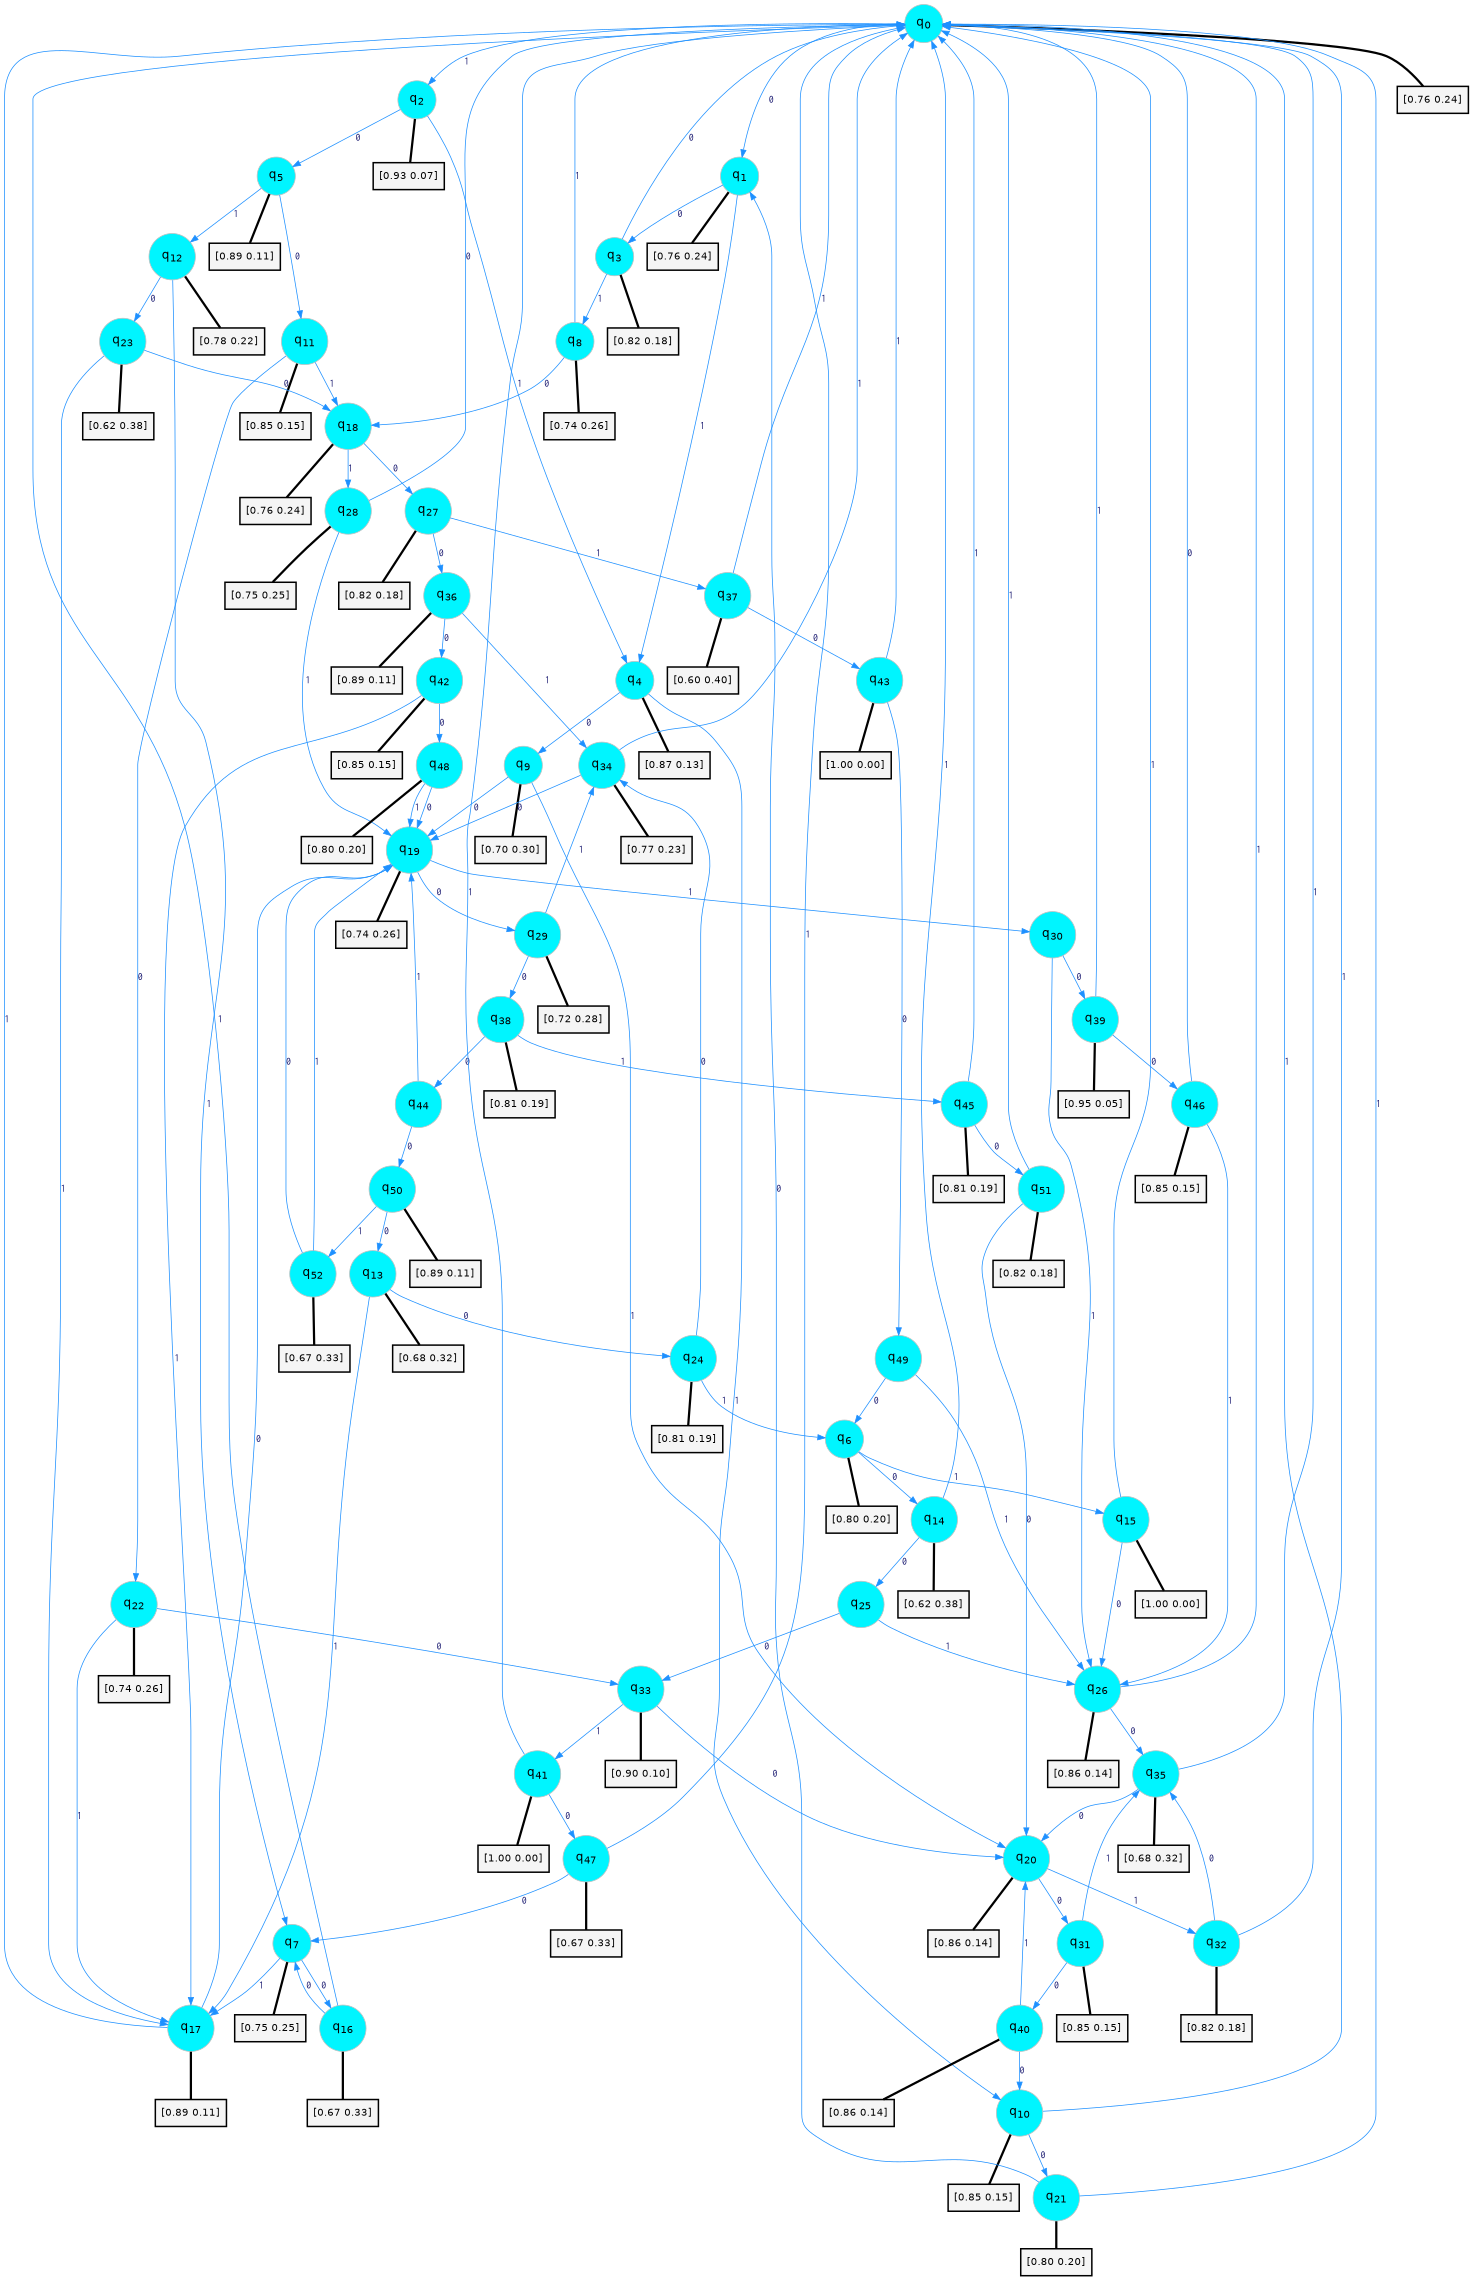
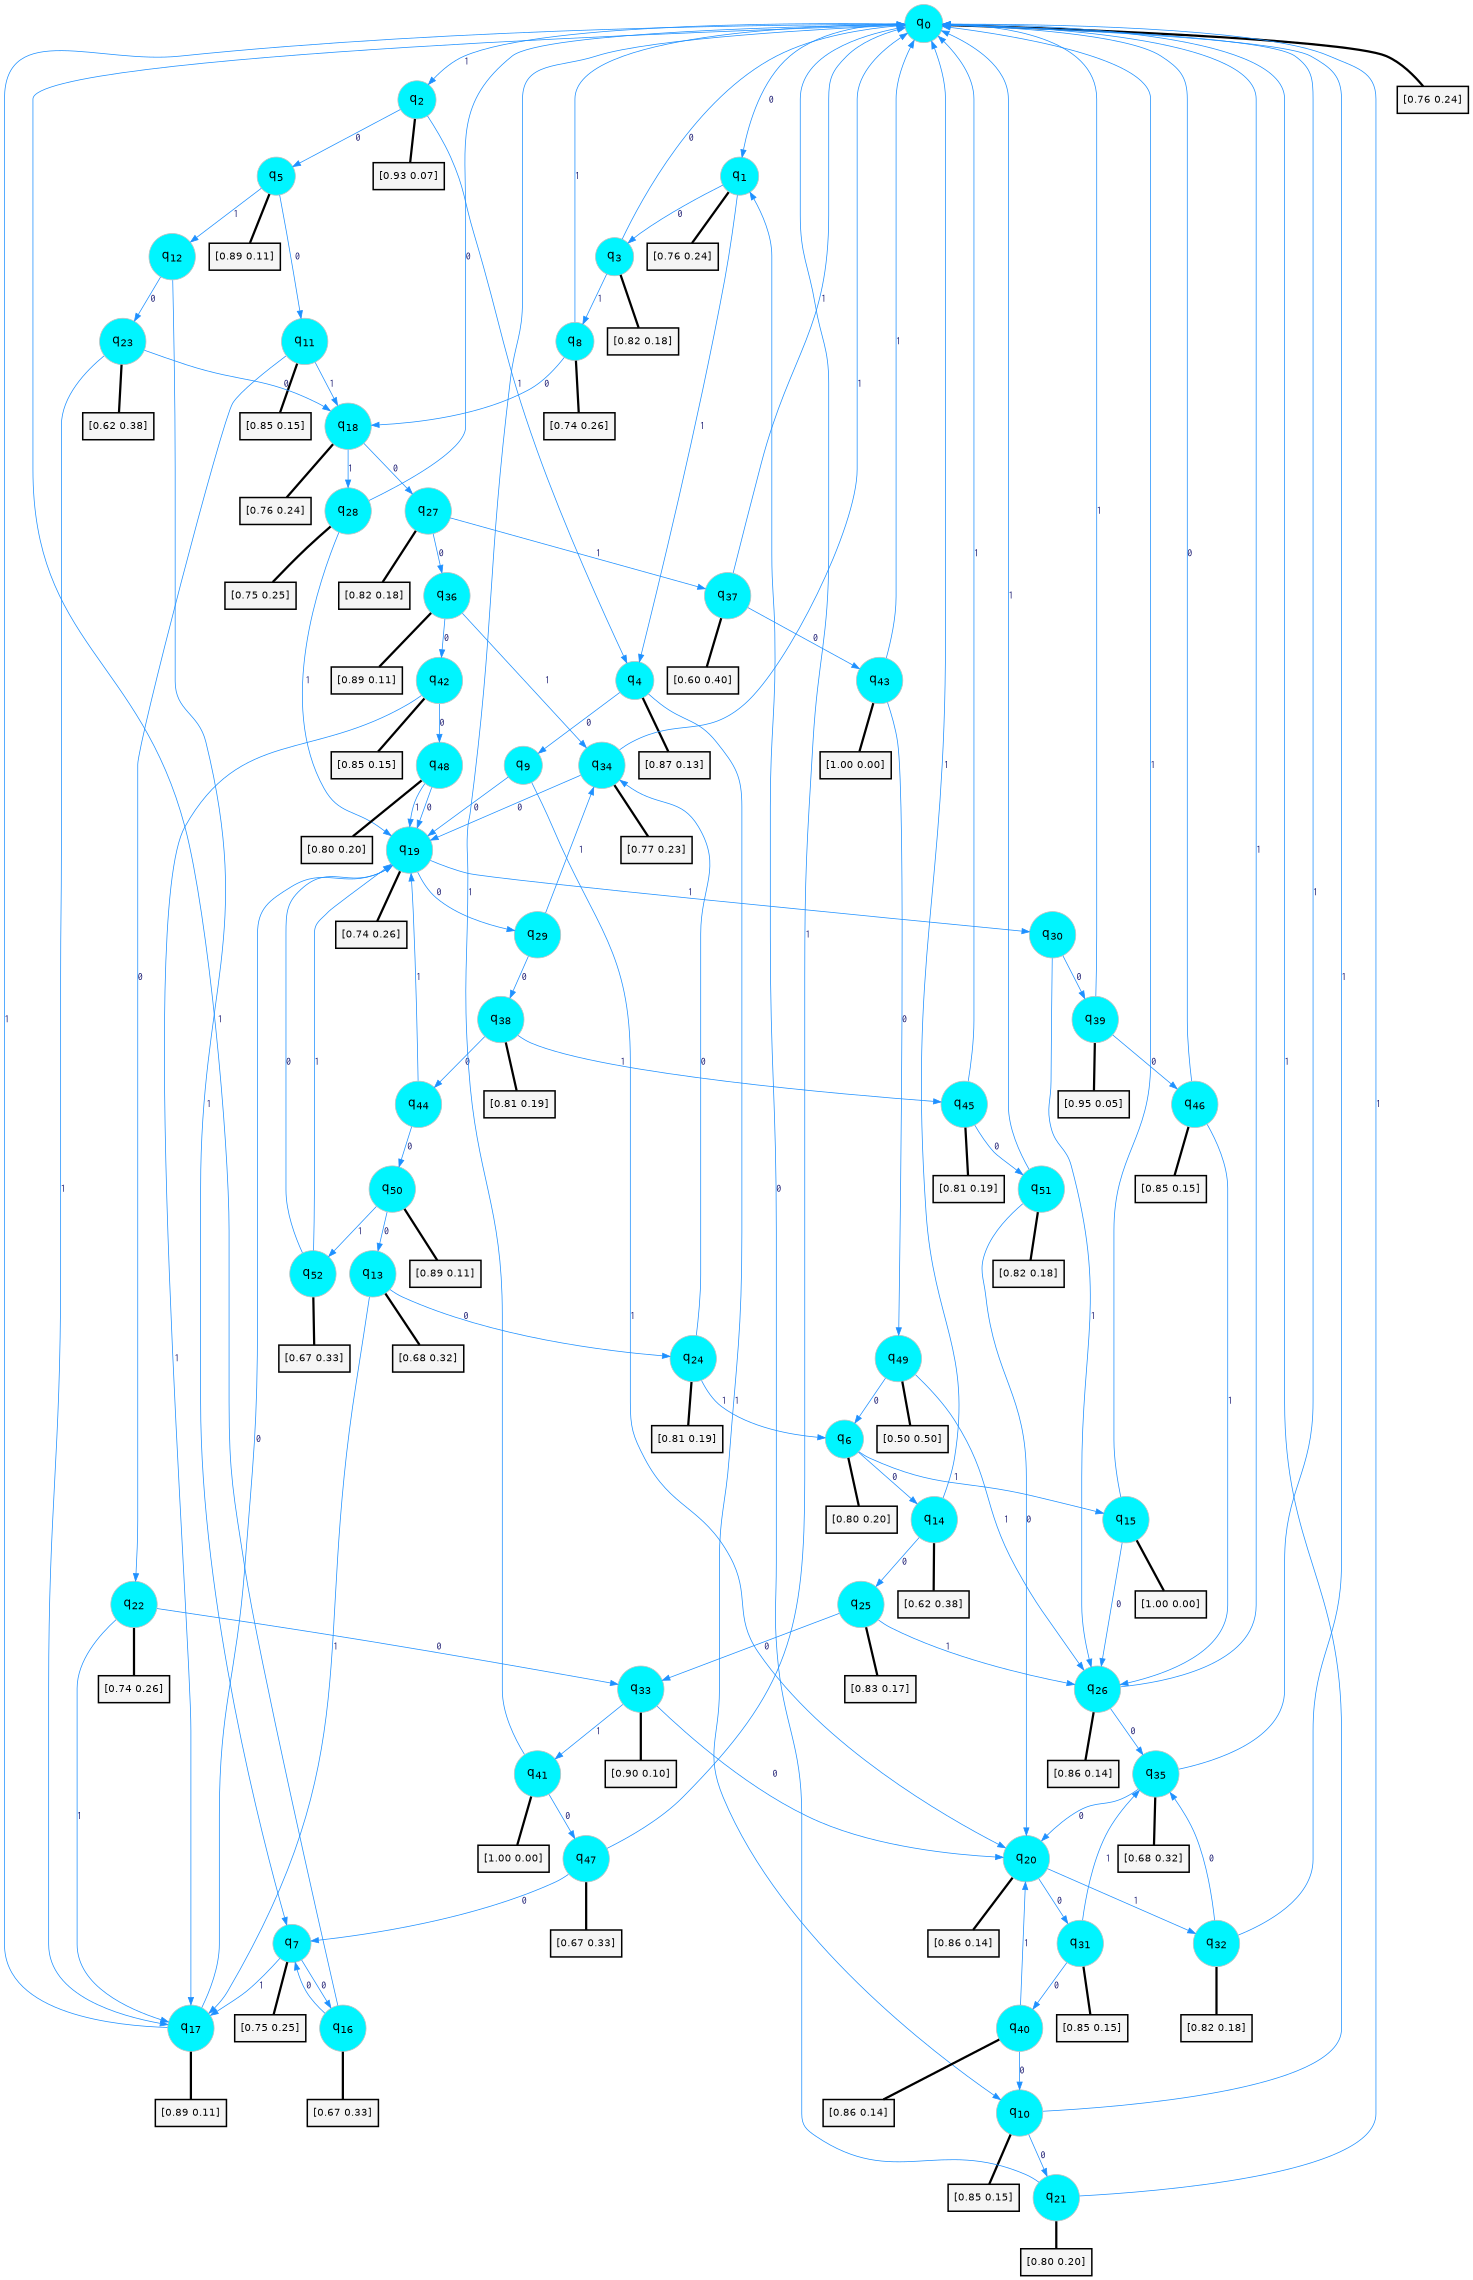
(229, 341) -> none
(511, 850) -> none
(573, 1020) -> none
none -> (913, 1439)
none -> (880, 1689)
